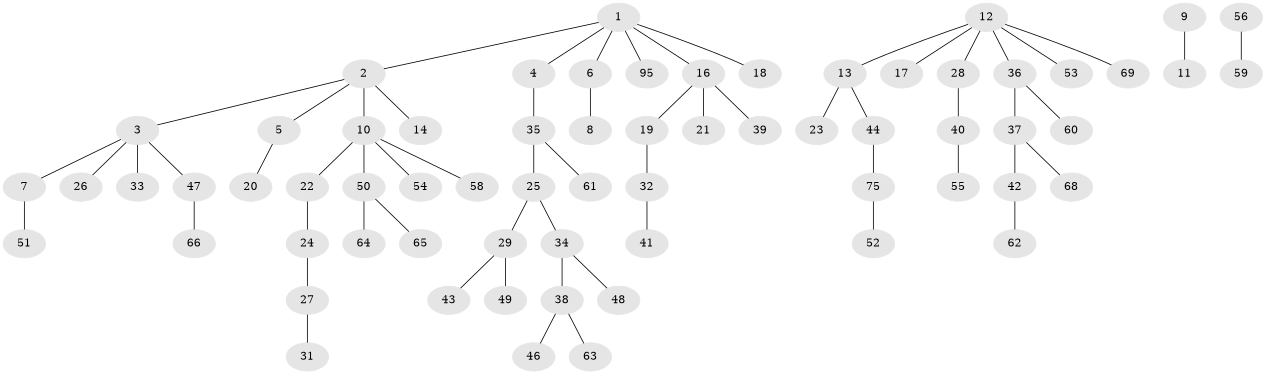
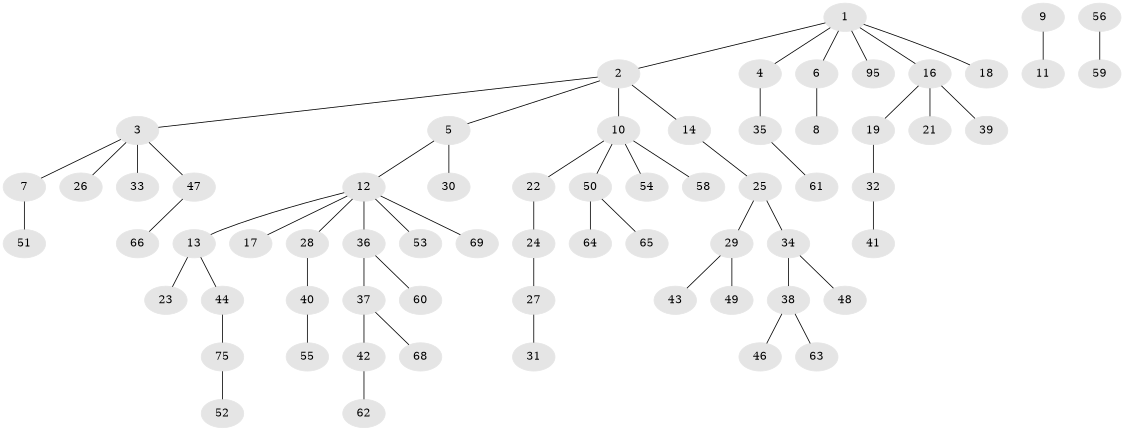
none -> (406, 159)
(534, 159) -> (725, 159)
(251, 187) -> (449, 187)
